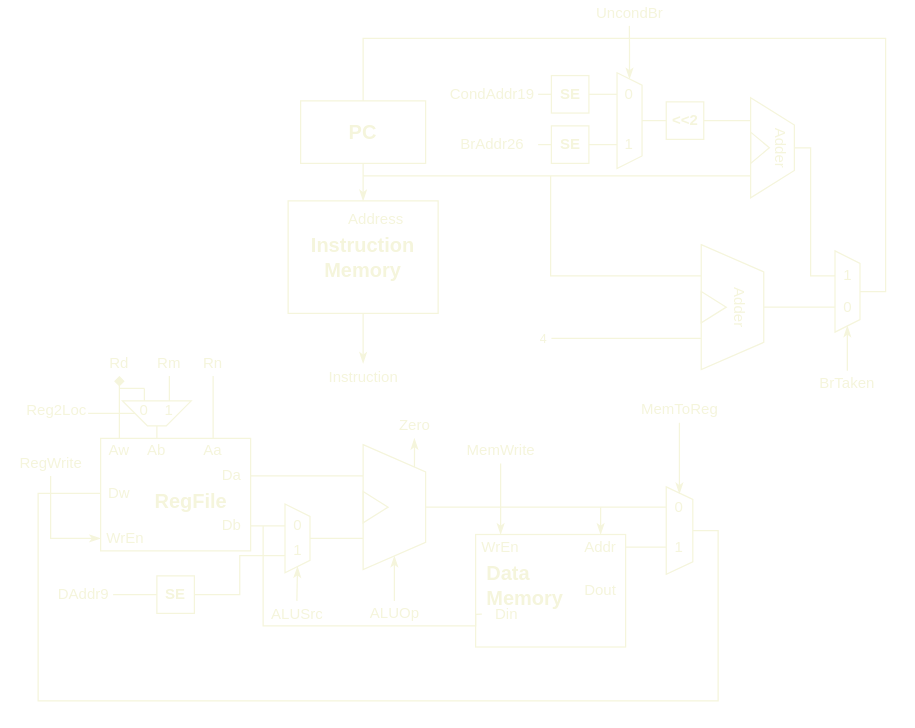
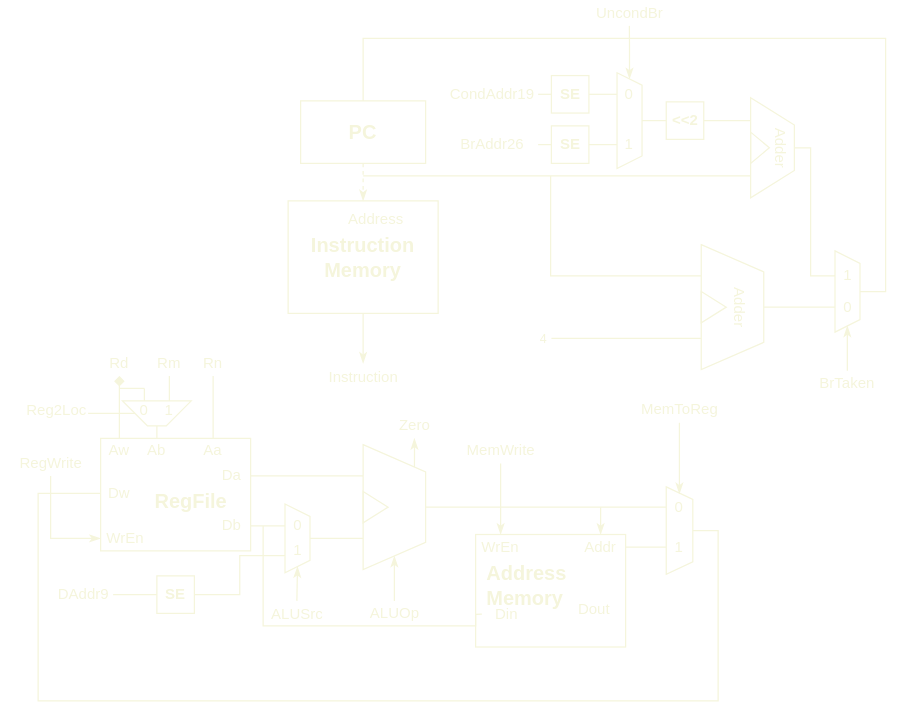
(363, 178) -> (363, 178)
(512, 586) -> (516, 586)
(601, 591) -> (594, 609)
